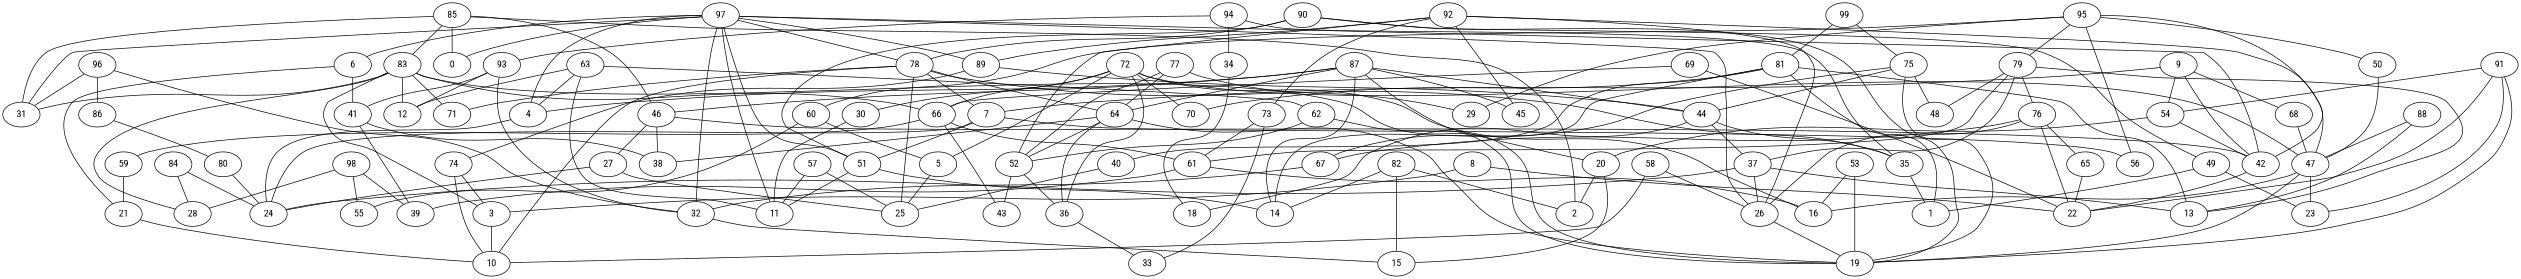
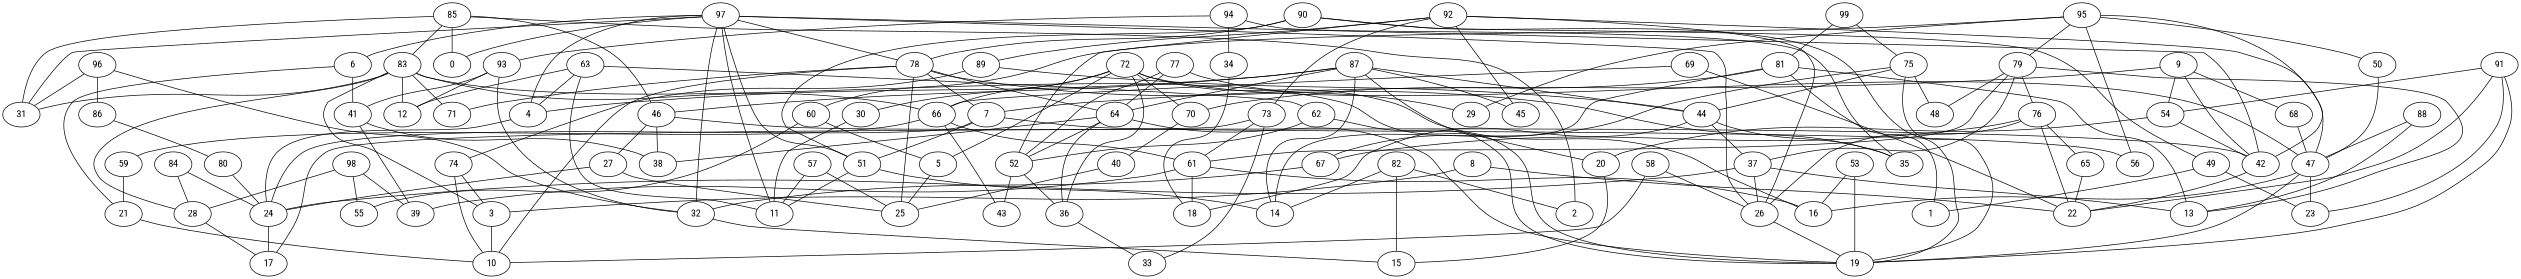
(852, 35) -> none
(1561, 114) -> (1153, 139)
none -> (1192, 187)
(1588, 189) -> none
(1918, 190) -> none
none -> (269, 264)
